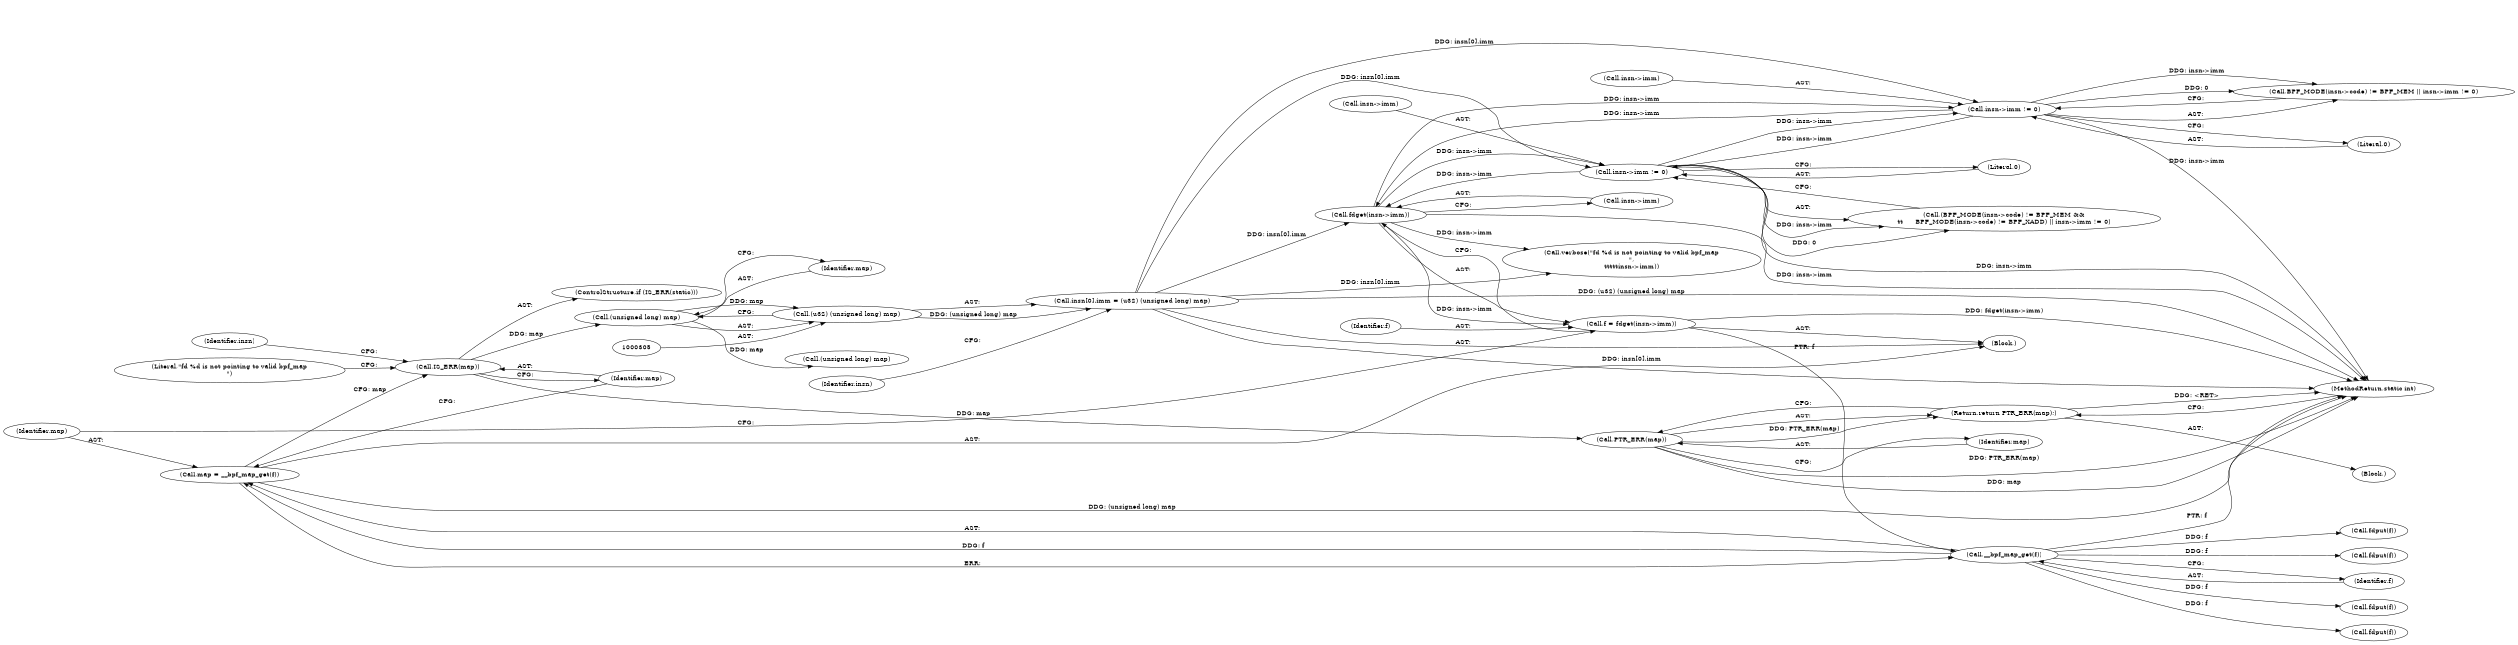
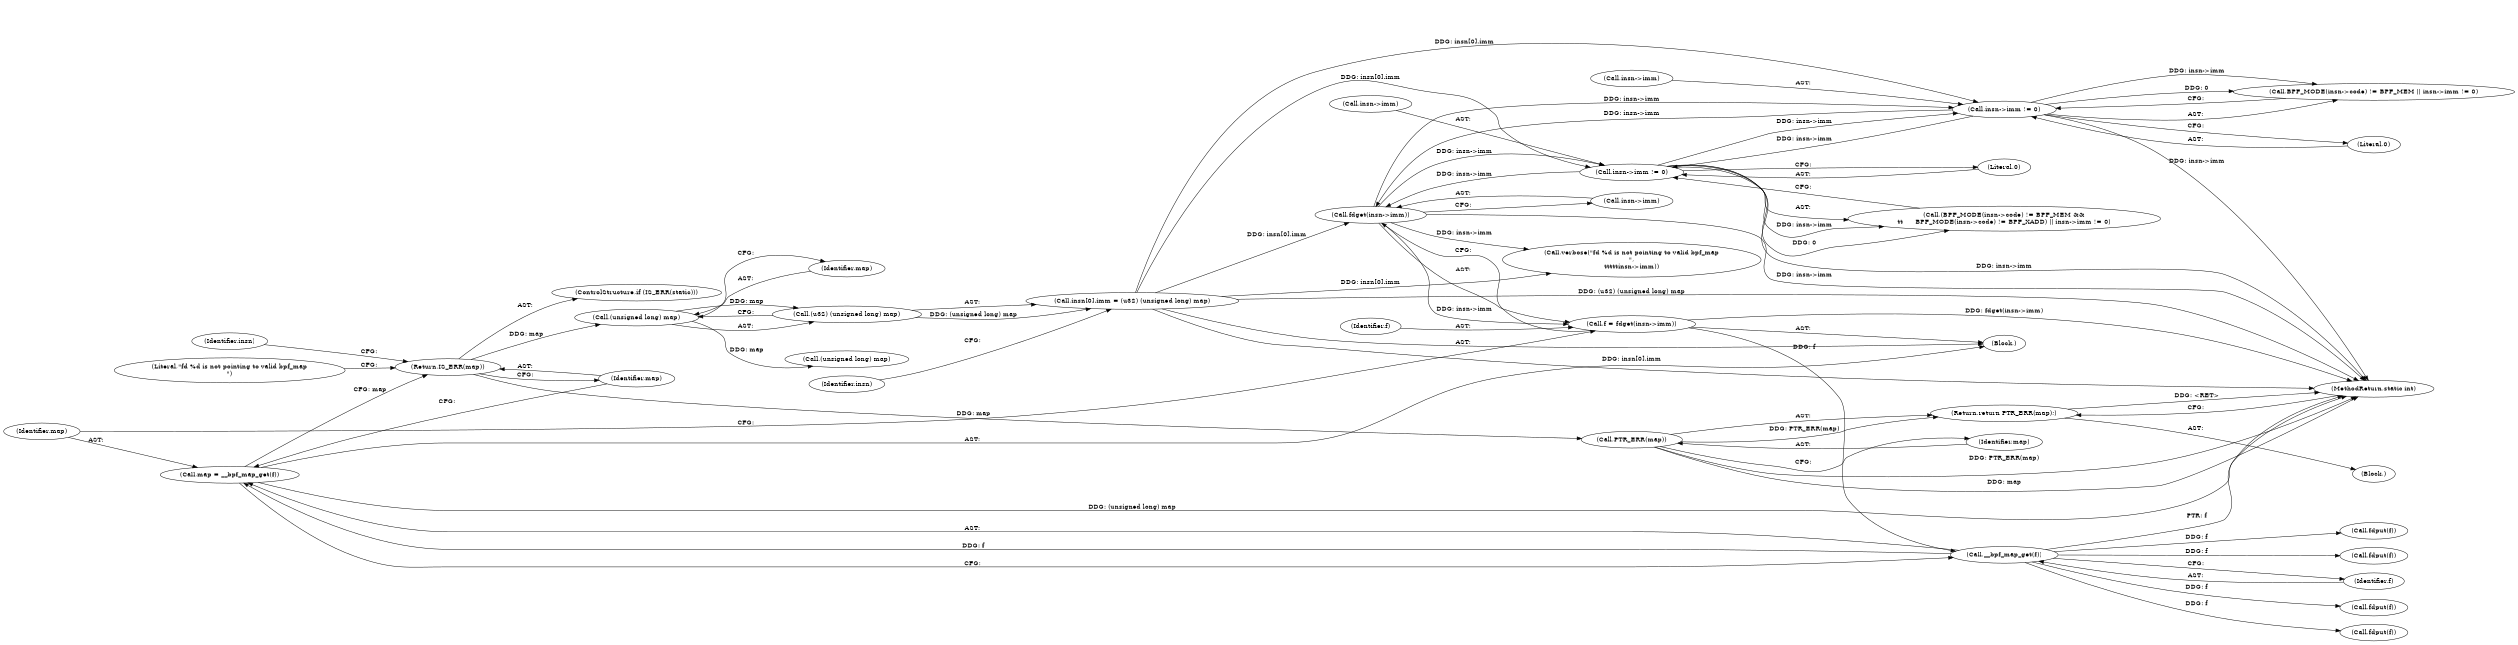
(1804, 347) -> (1804, 347)
(637, 348) -> none
(448, 367) -> (448, 367)
(1802, 408) -> none
(974, 563) -> (974, 563)
